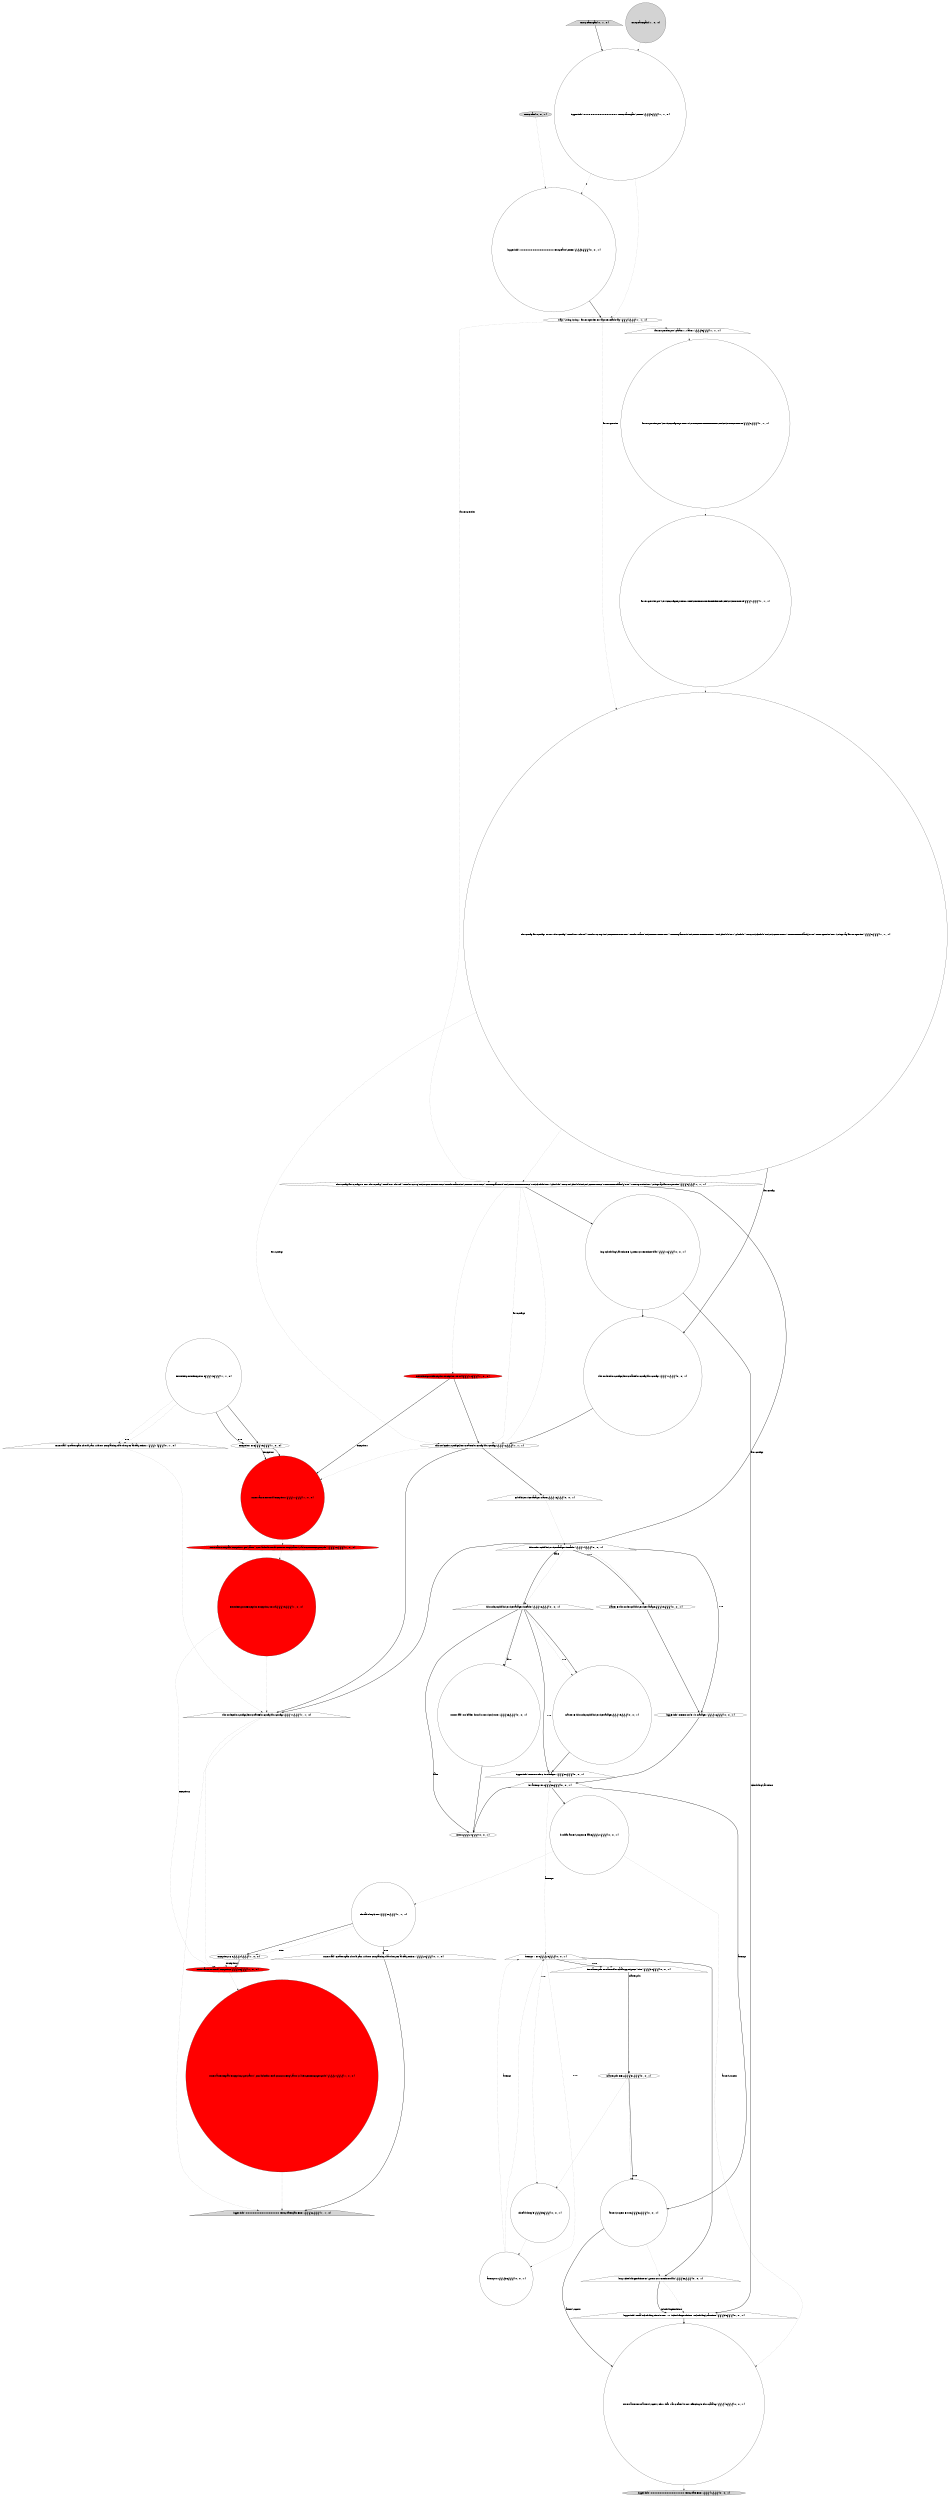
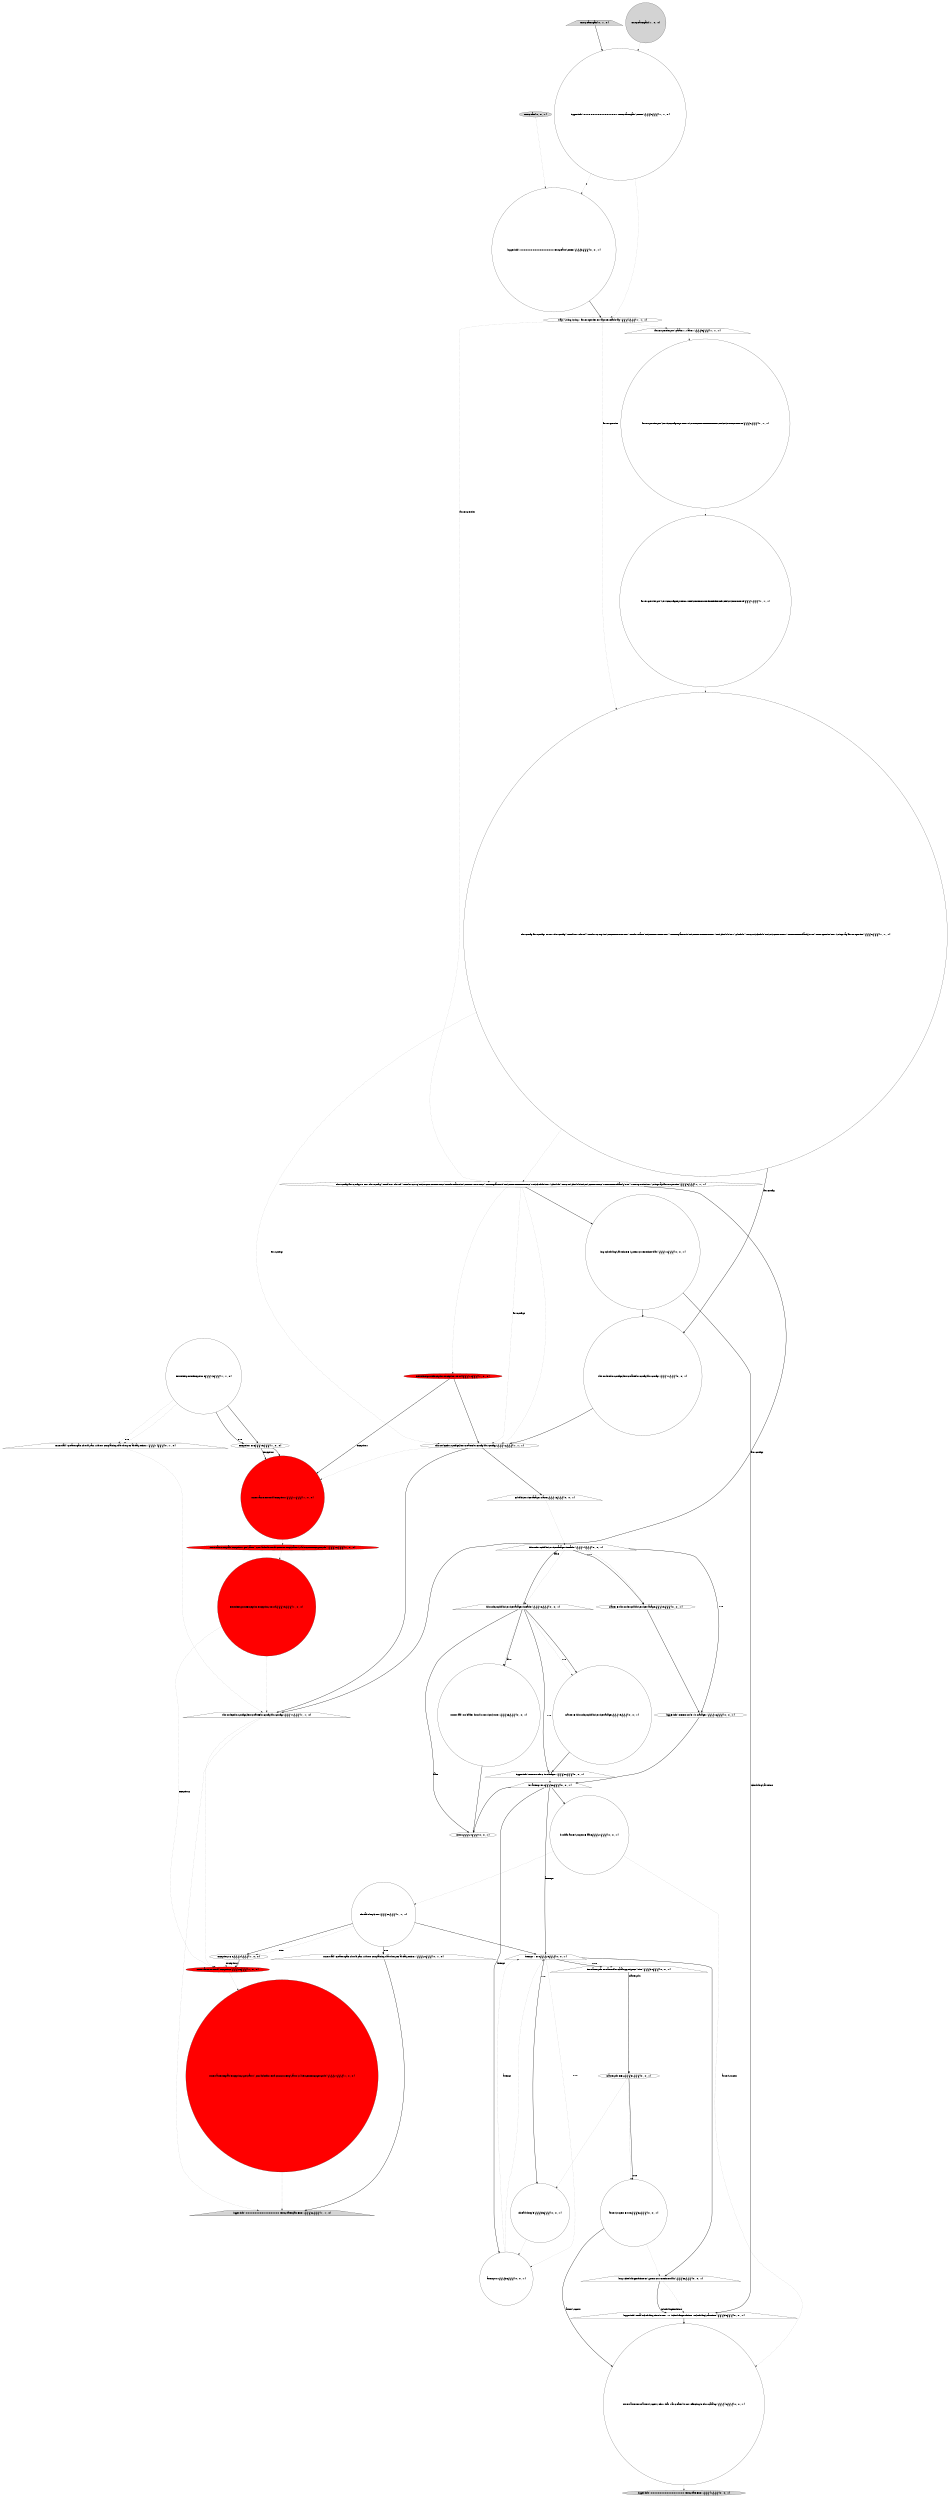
(545, 1870) -> (545, 1870)
none -> (475, 1938)
(738, 1962) -> (494, 2009)
(533, 2070) -> (533, 2070)
